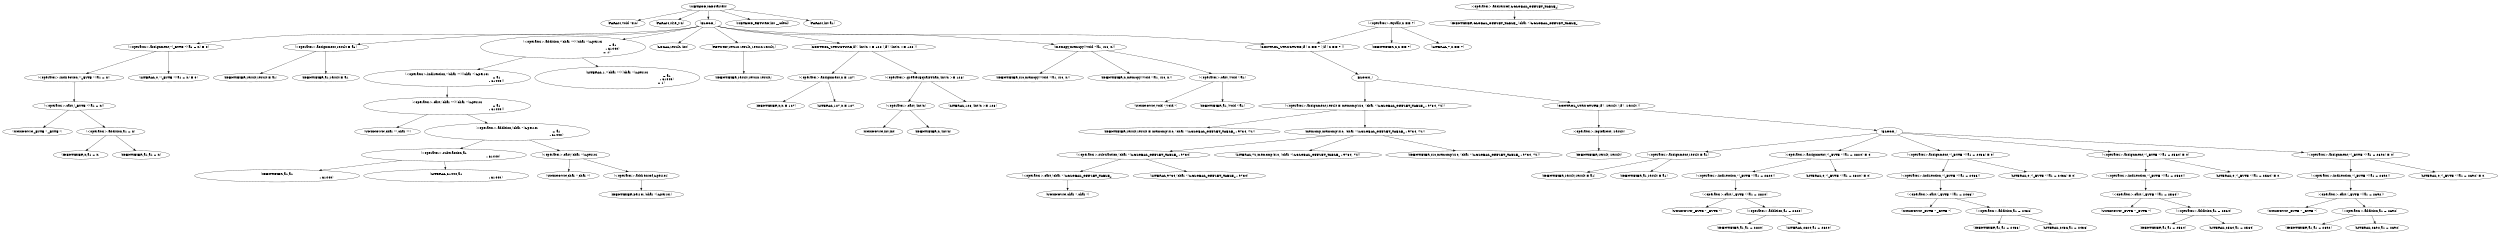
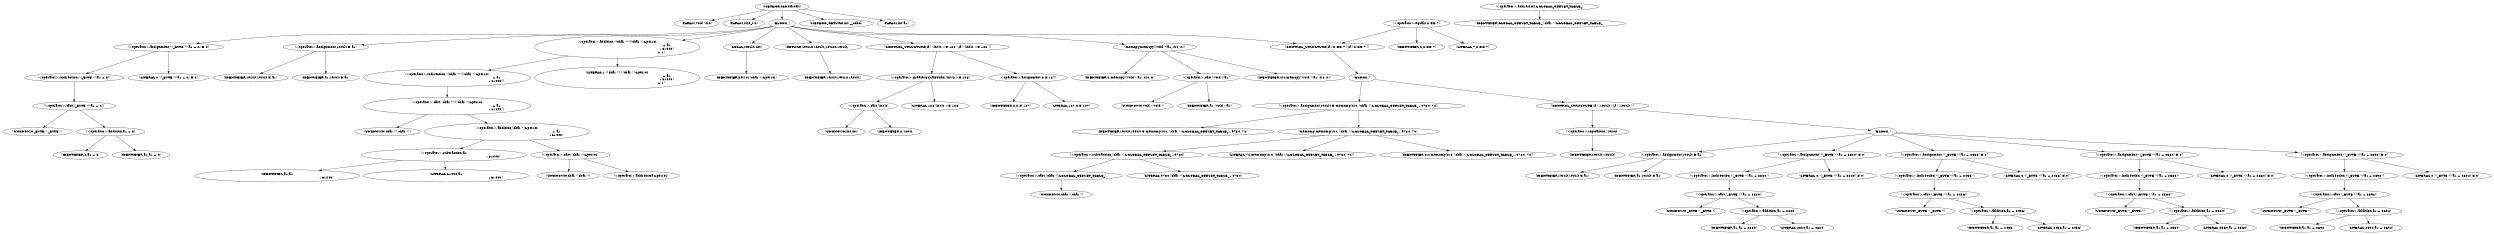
(641, 184) -> (746, 61)
